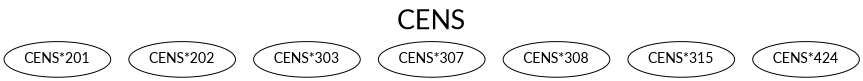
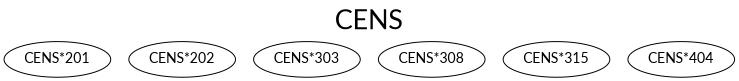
(432, 59) -> none
(806, 59) -> (681, 59)
